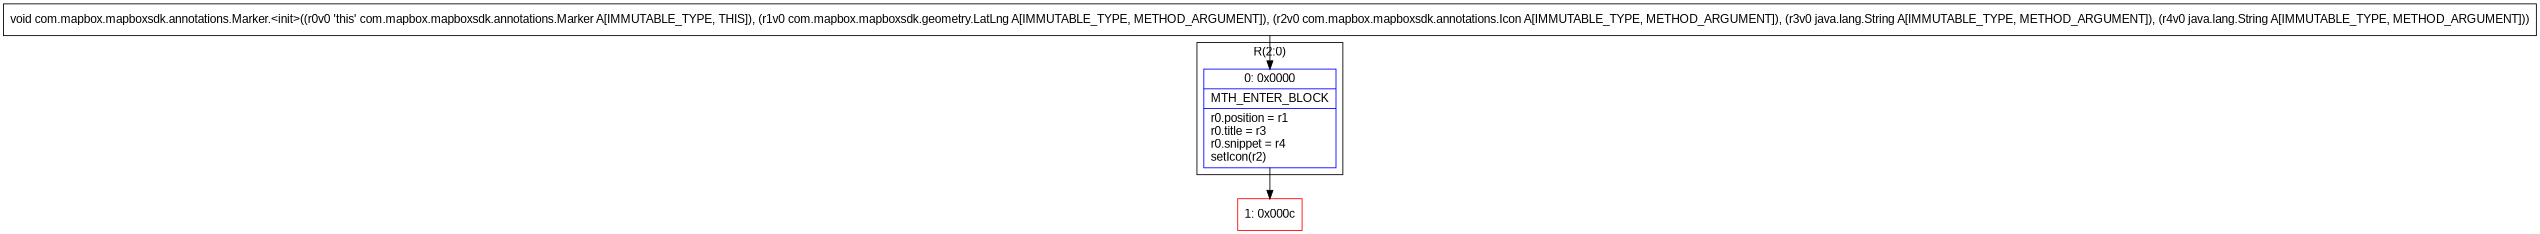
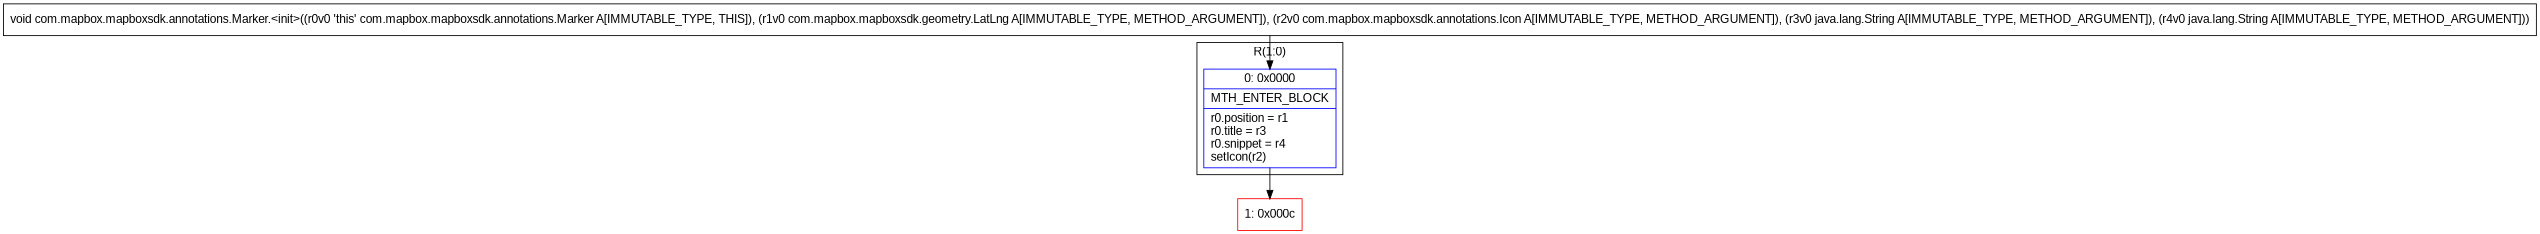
(1270, 52) -> (1270, 52)
